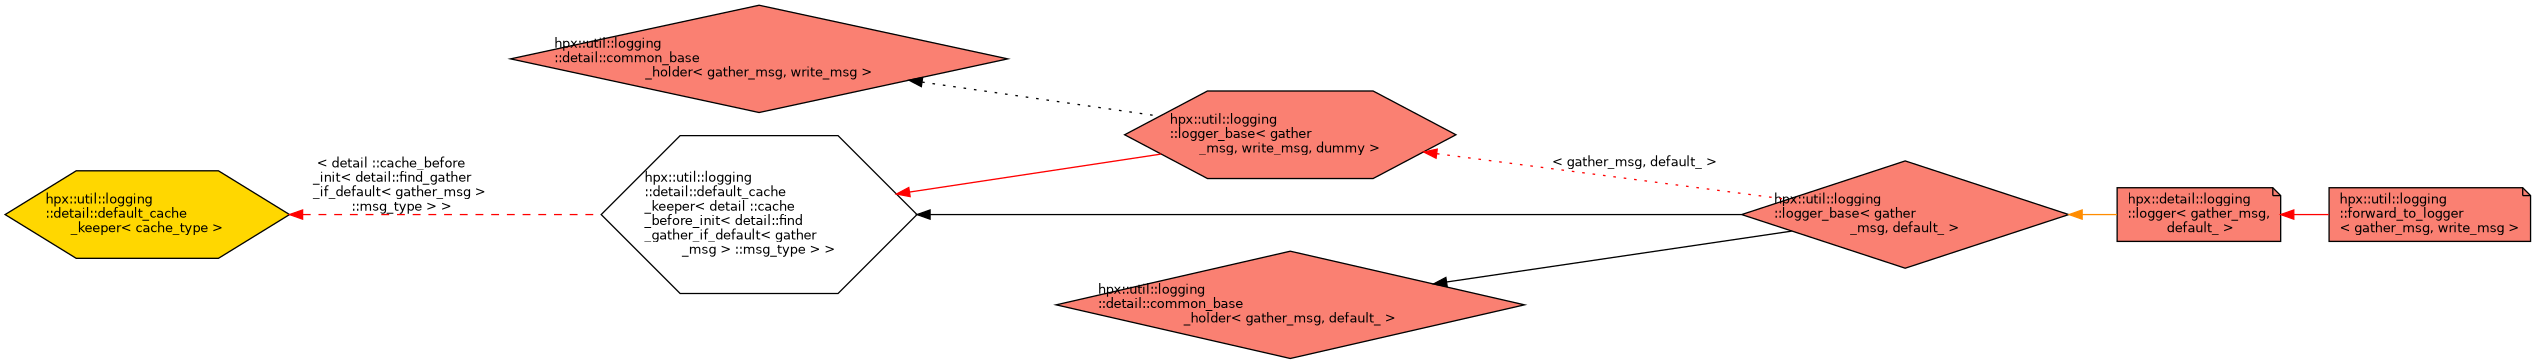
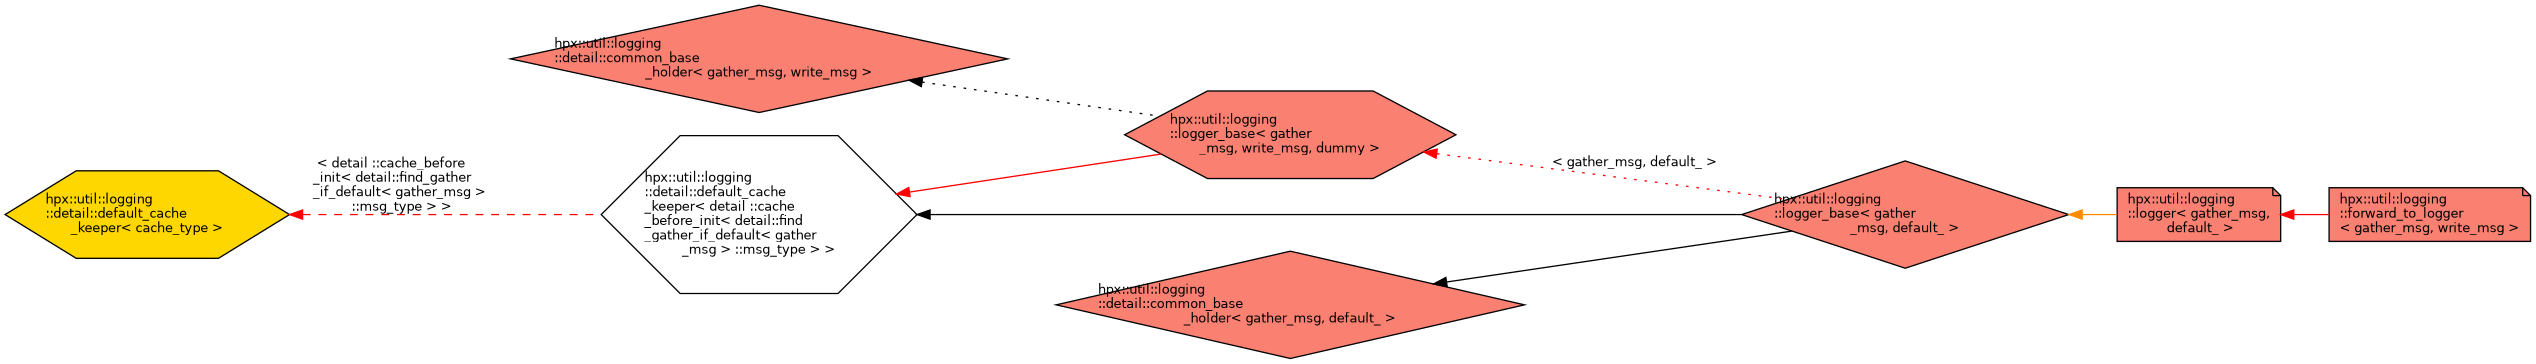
(2199, 215) -> (2199, 215)
